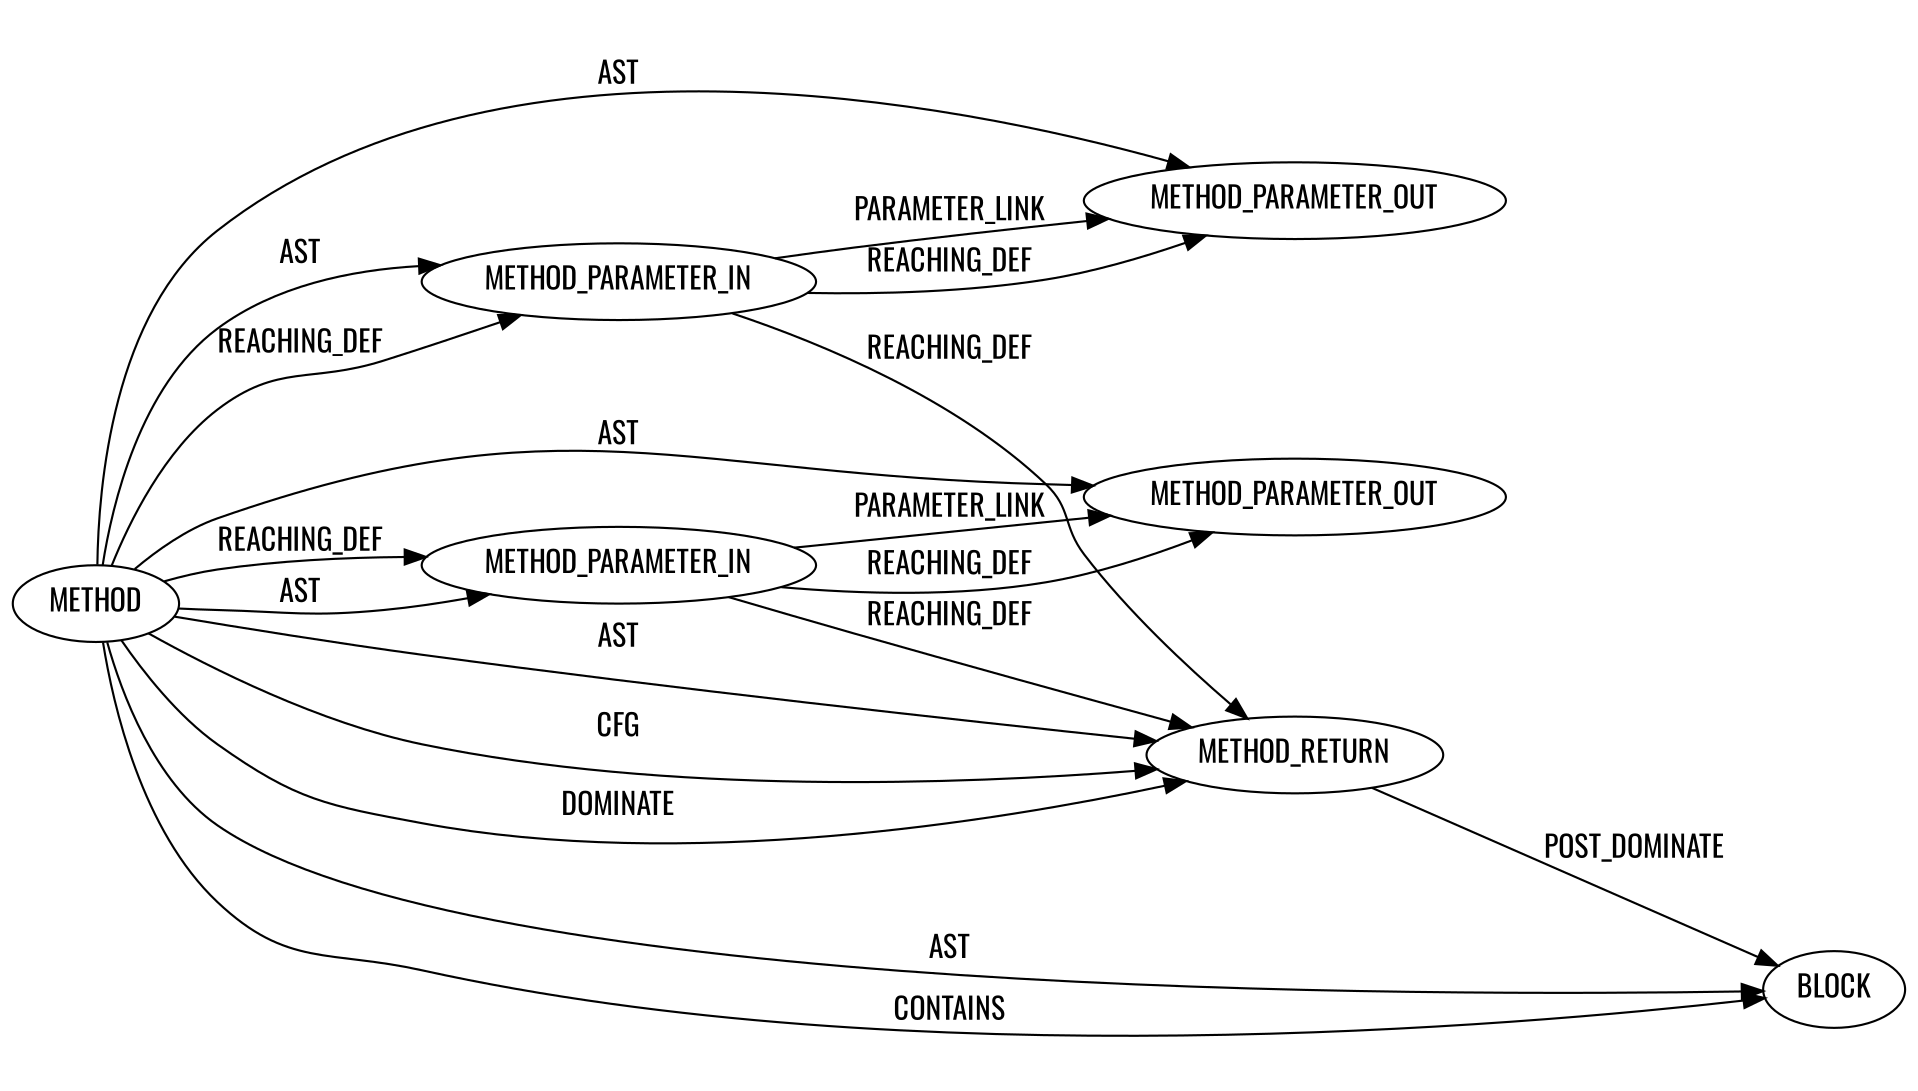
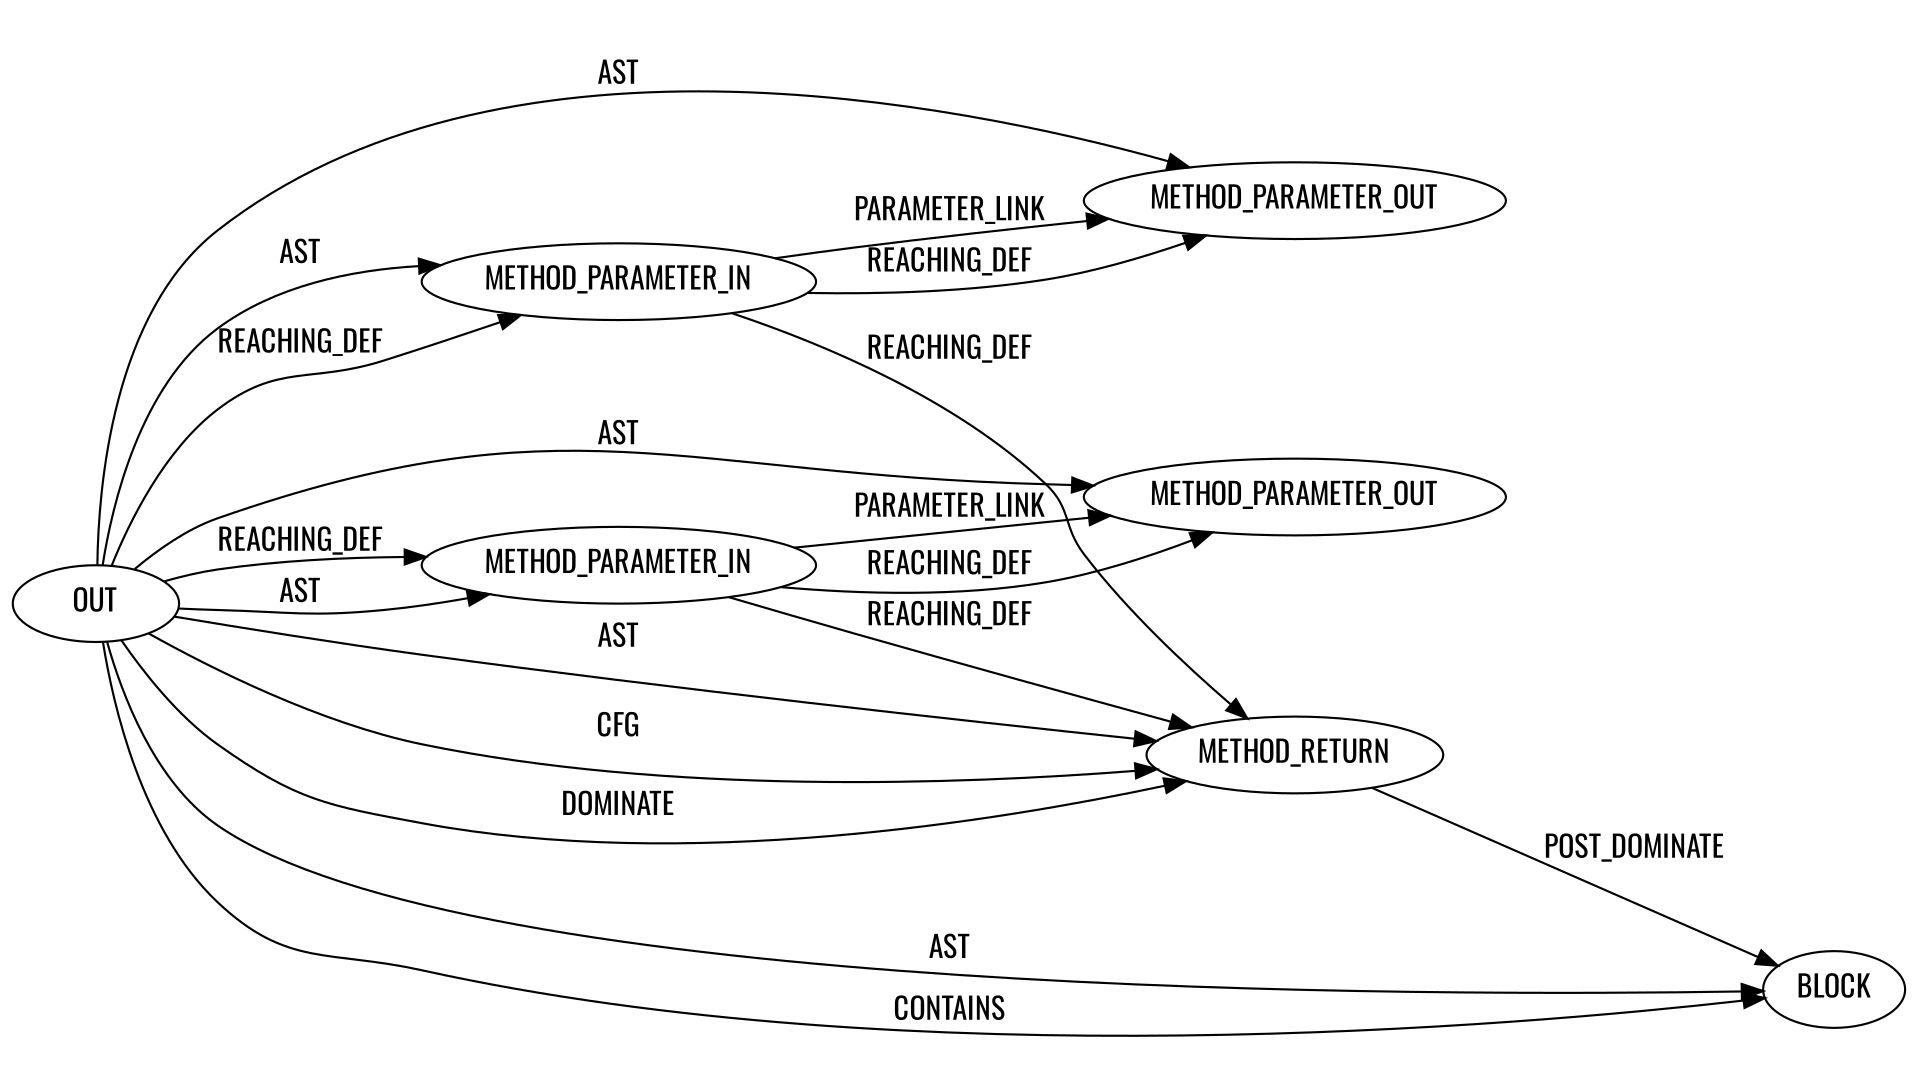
(96, 604) -> (96, 604)
